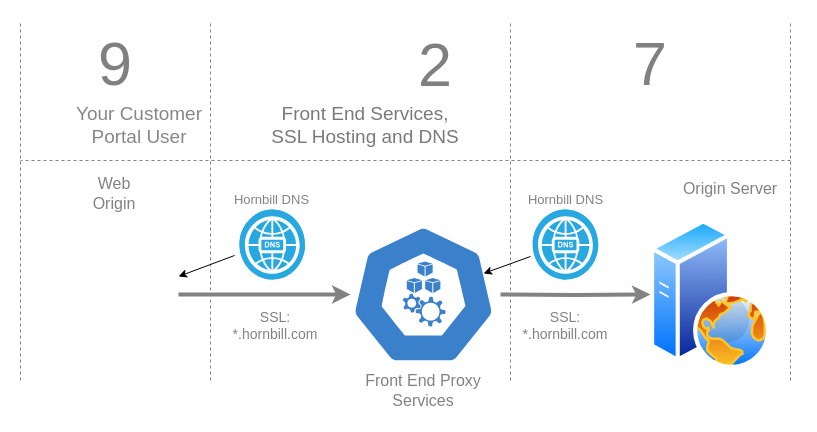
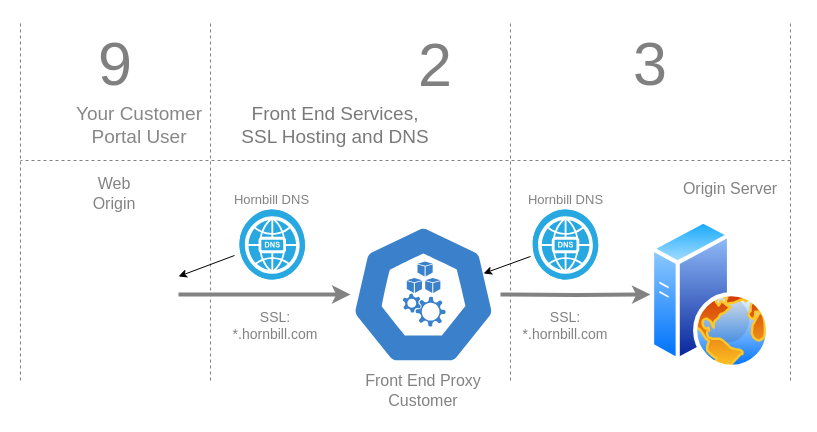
(651, 65) -> (651, 65)
(366, 126) -> (336, 126)
(424, 391) -> (424, 391)
